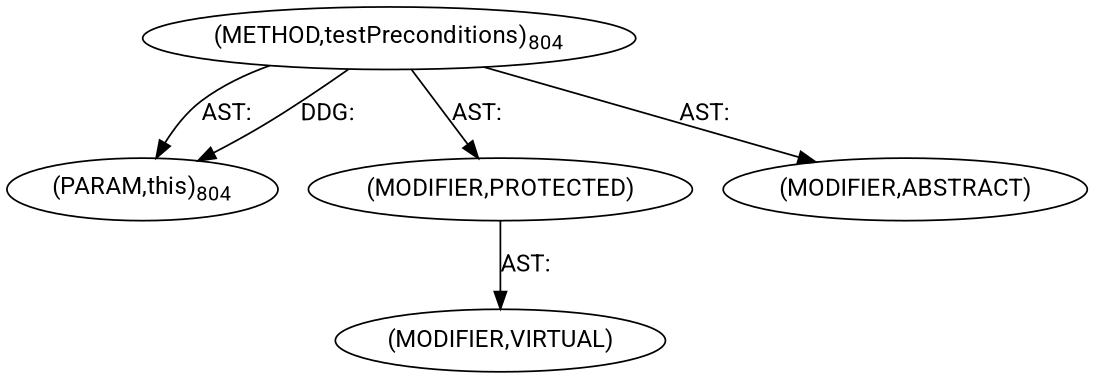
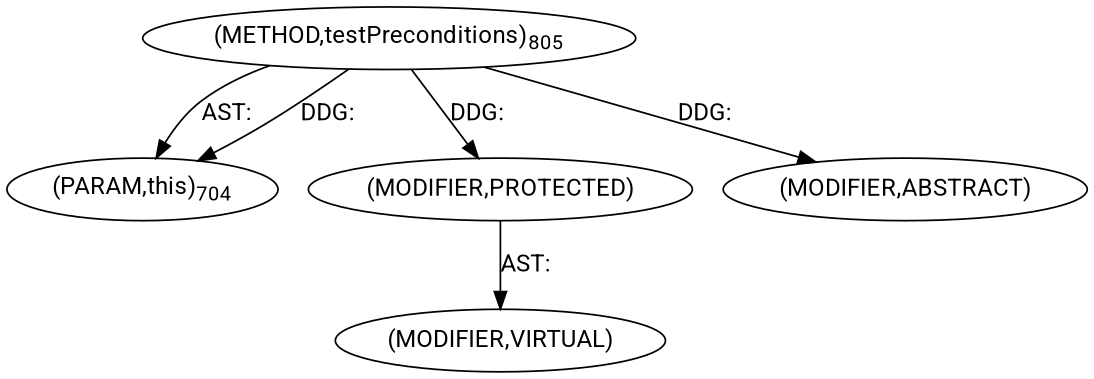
(546, 36) -> (546, 36)
(481, 114) -> (481, 114)
(709, 114) -> (709, 114)
(215, 187) -> (215, 187)
